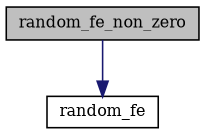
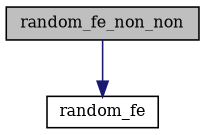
(103, 24) -> (103, 24)
